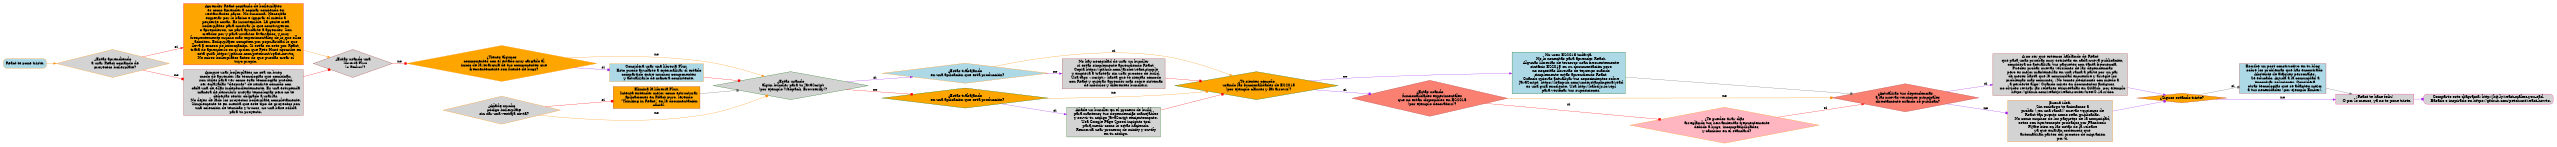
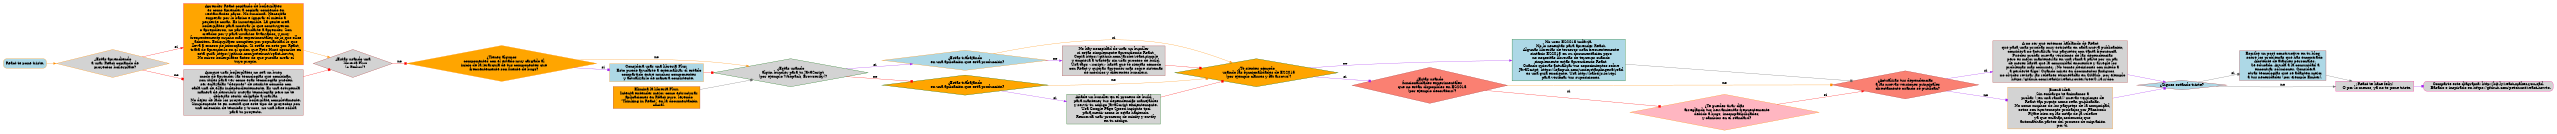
(2182, 98) -> (2182, 85)
(2275, 100) -> (2275, 87)
(502, 110) -> none
